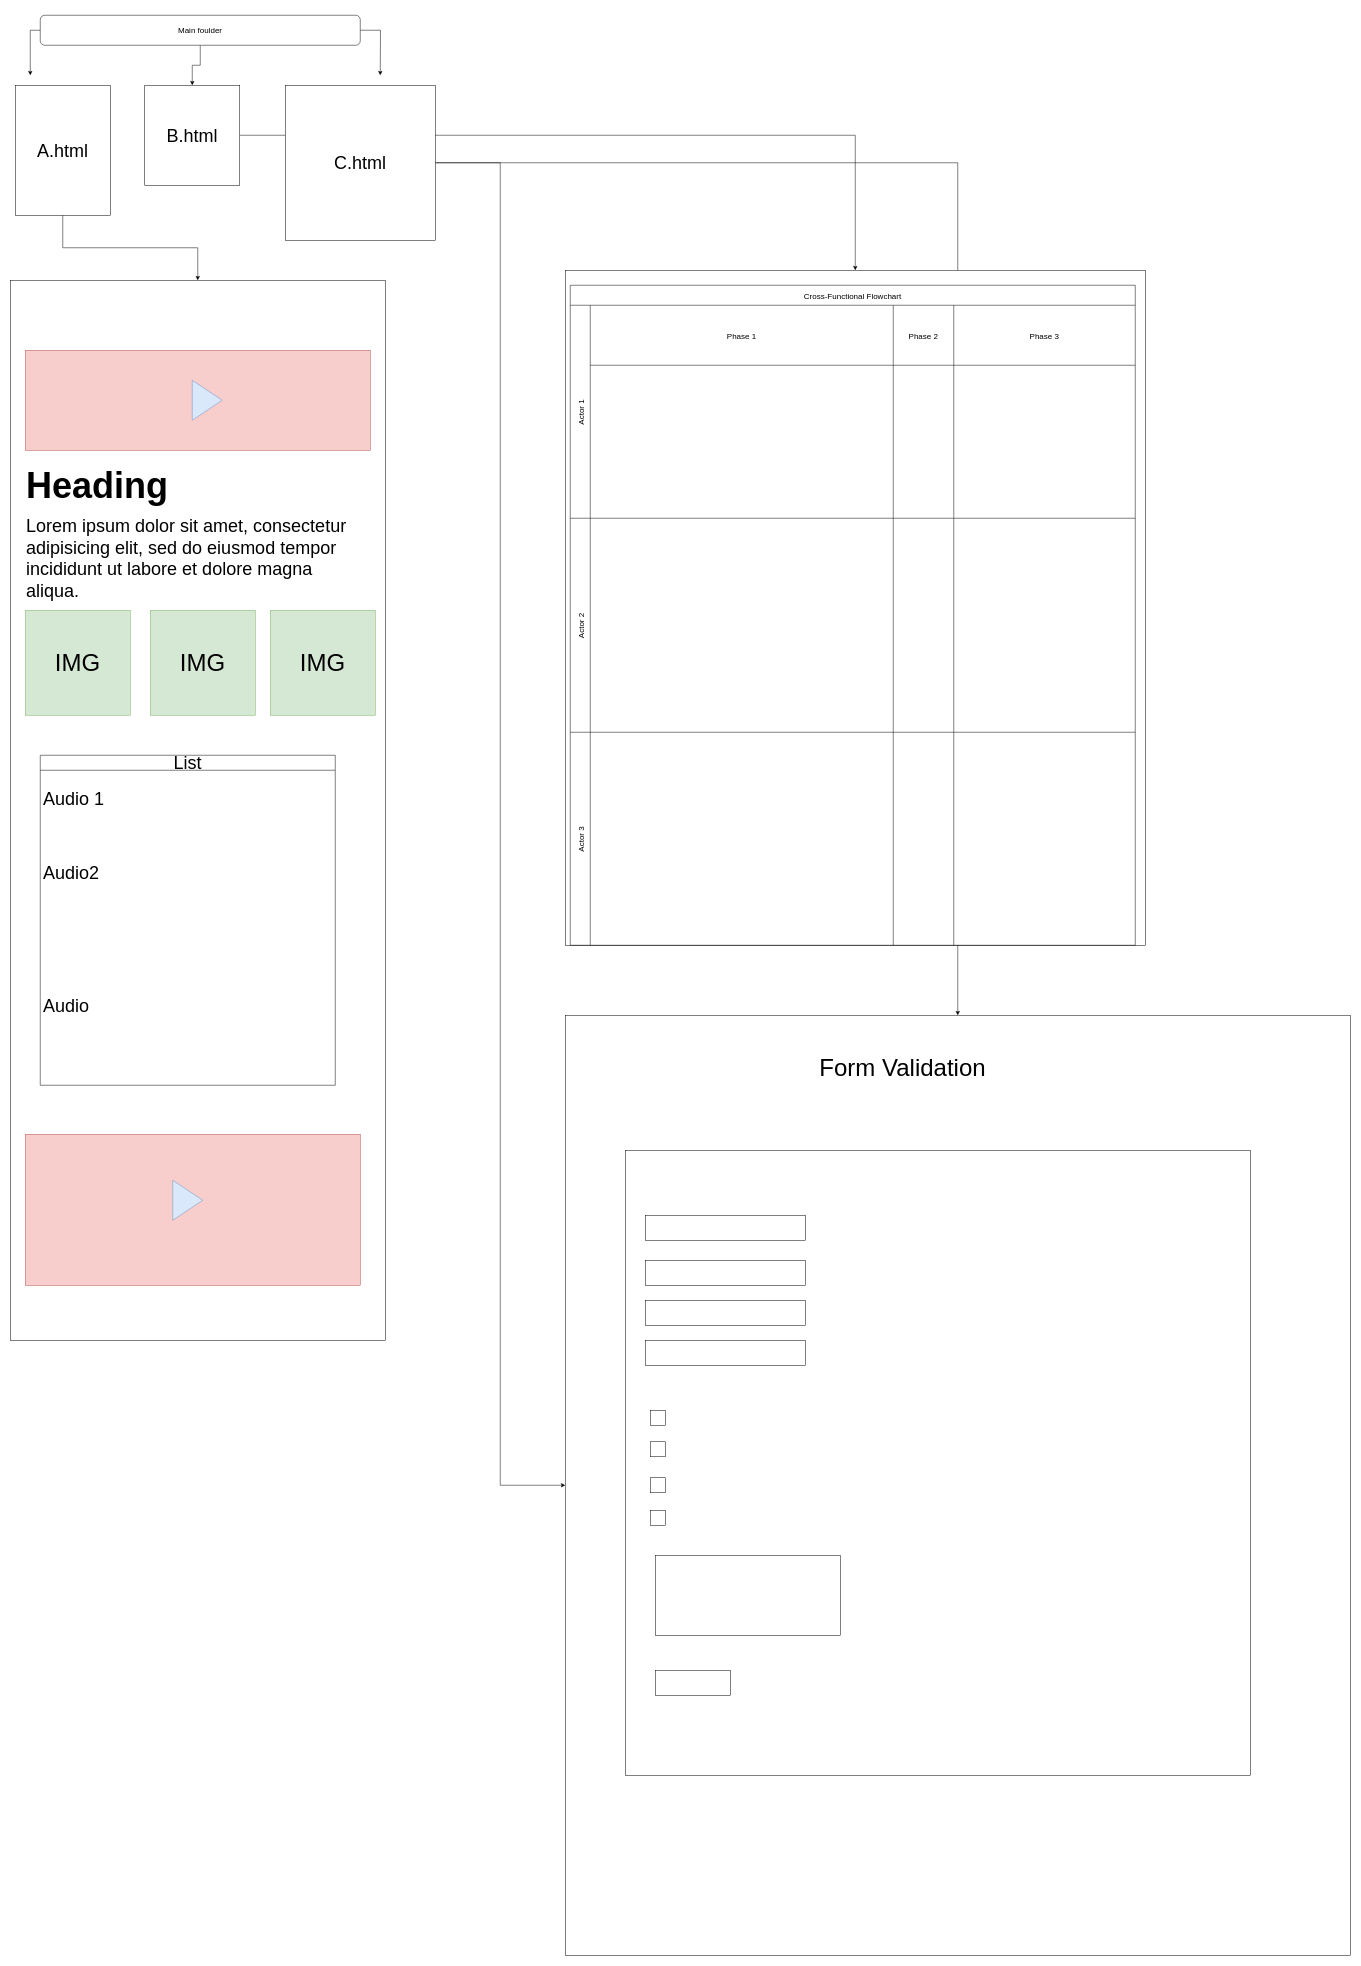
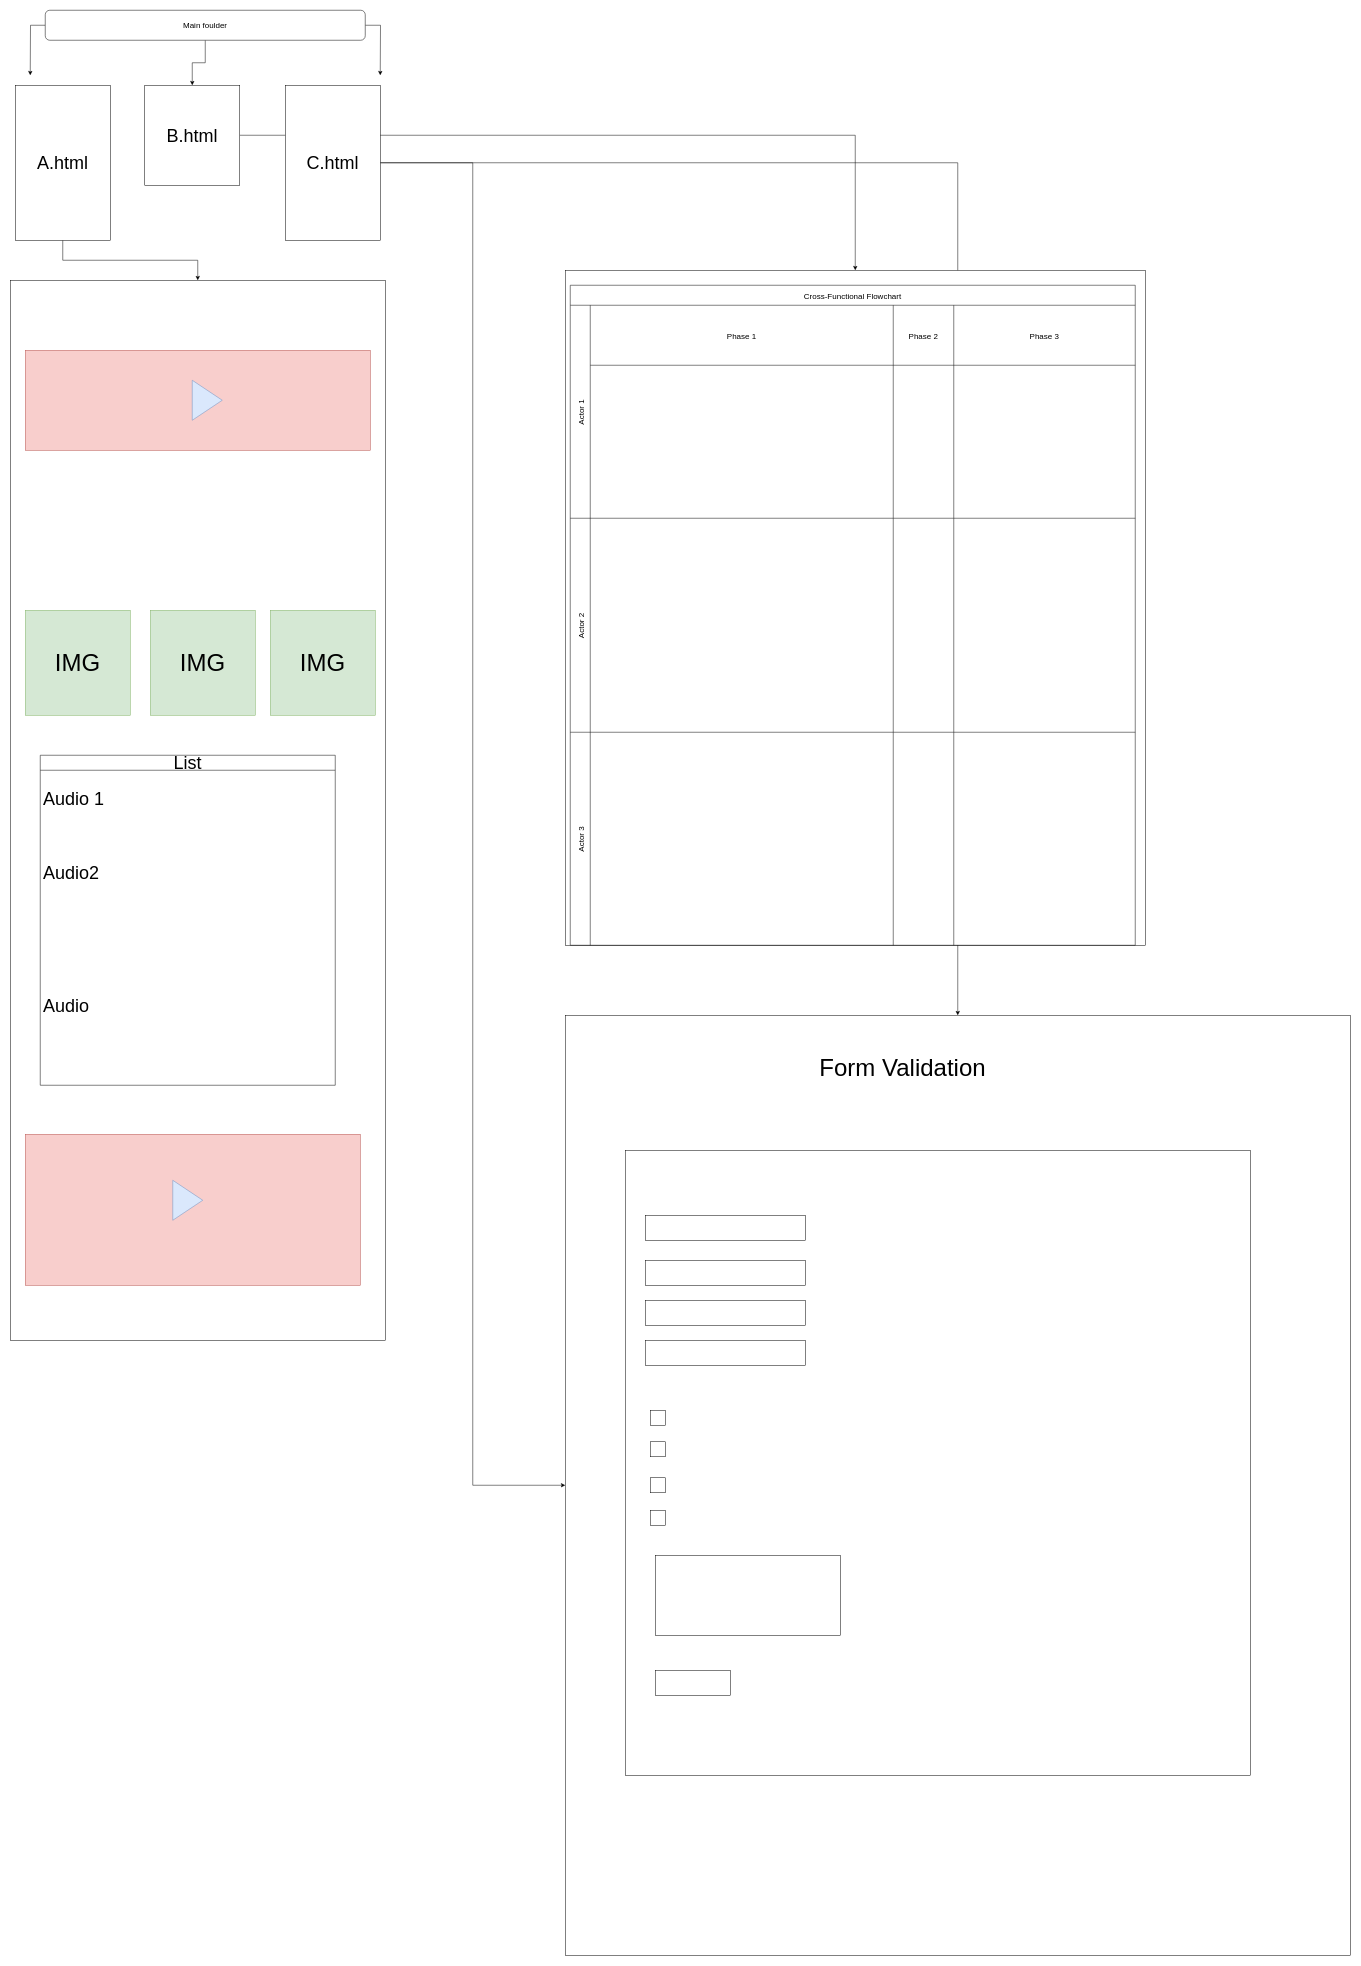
(200, 30) -> (205, 25)
(63, 150) -> (63, 163)
(360, 163) -> (333, 163)
(195, 535) -> none
